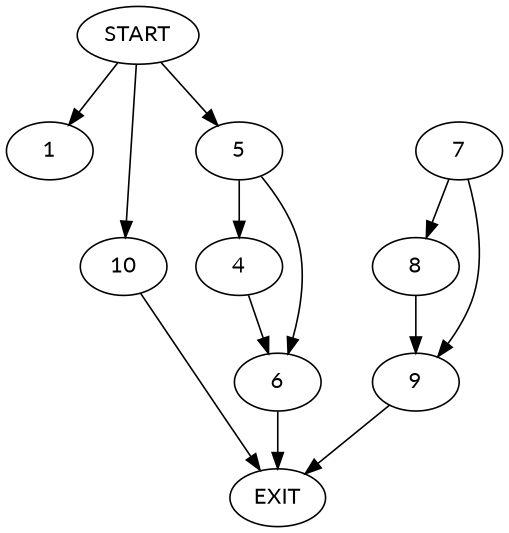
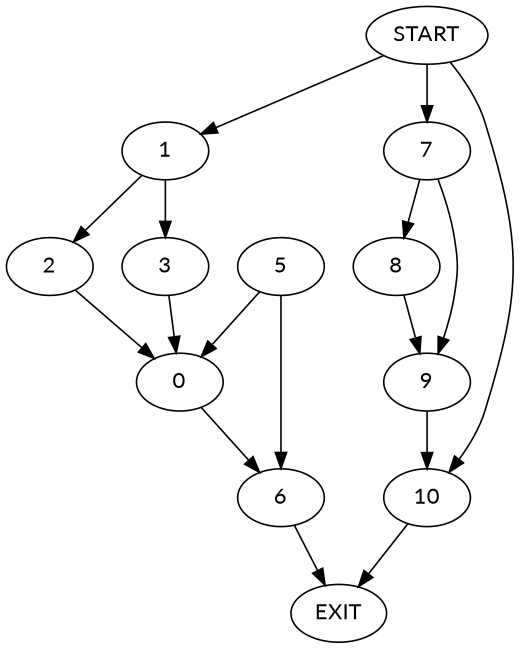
(184, 88) -> (427, 85)
none -> (50, 267)
none -> (165, 267)
(239, 267) -> (180, 382)
(354, 434) -> (427, 432)
